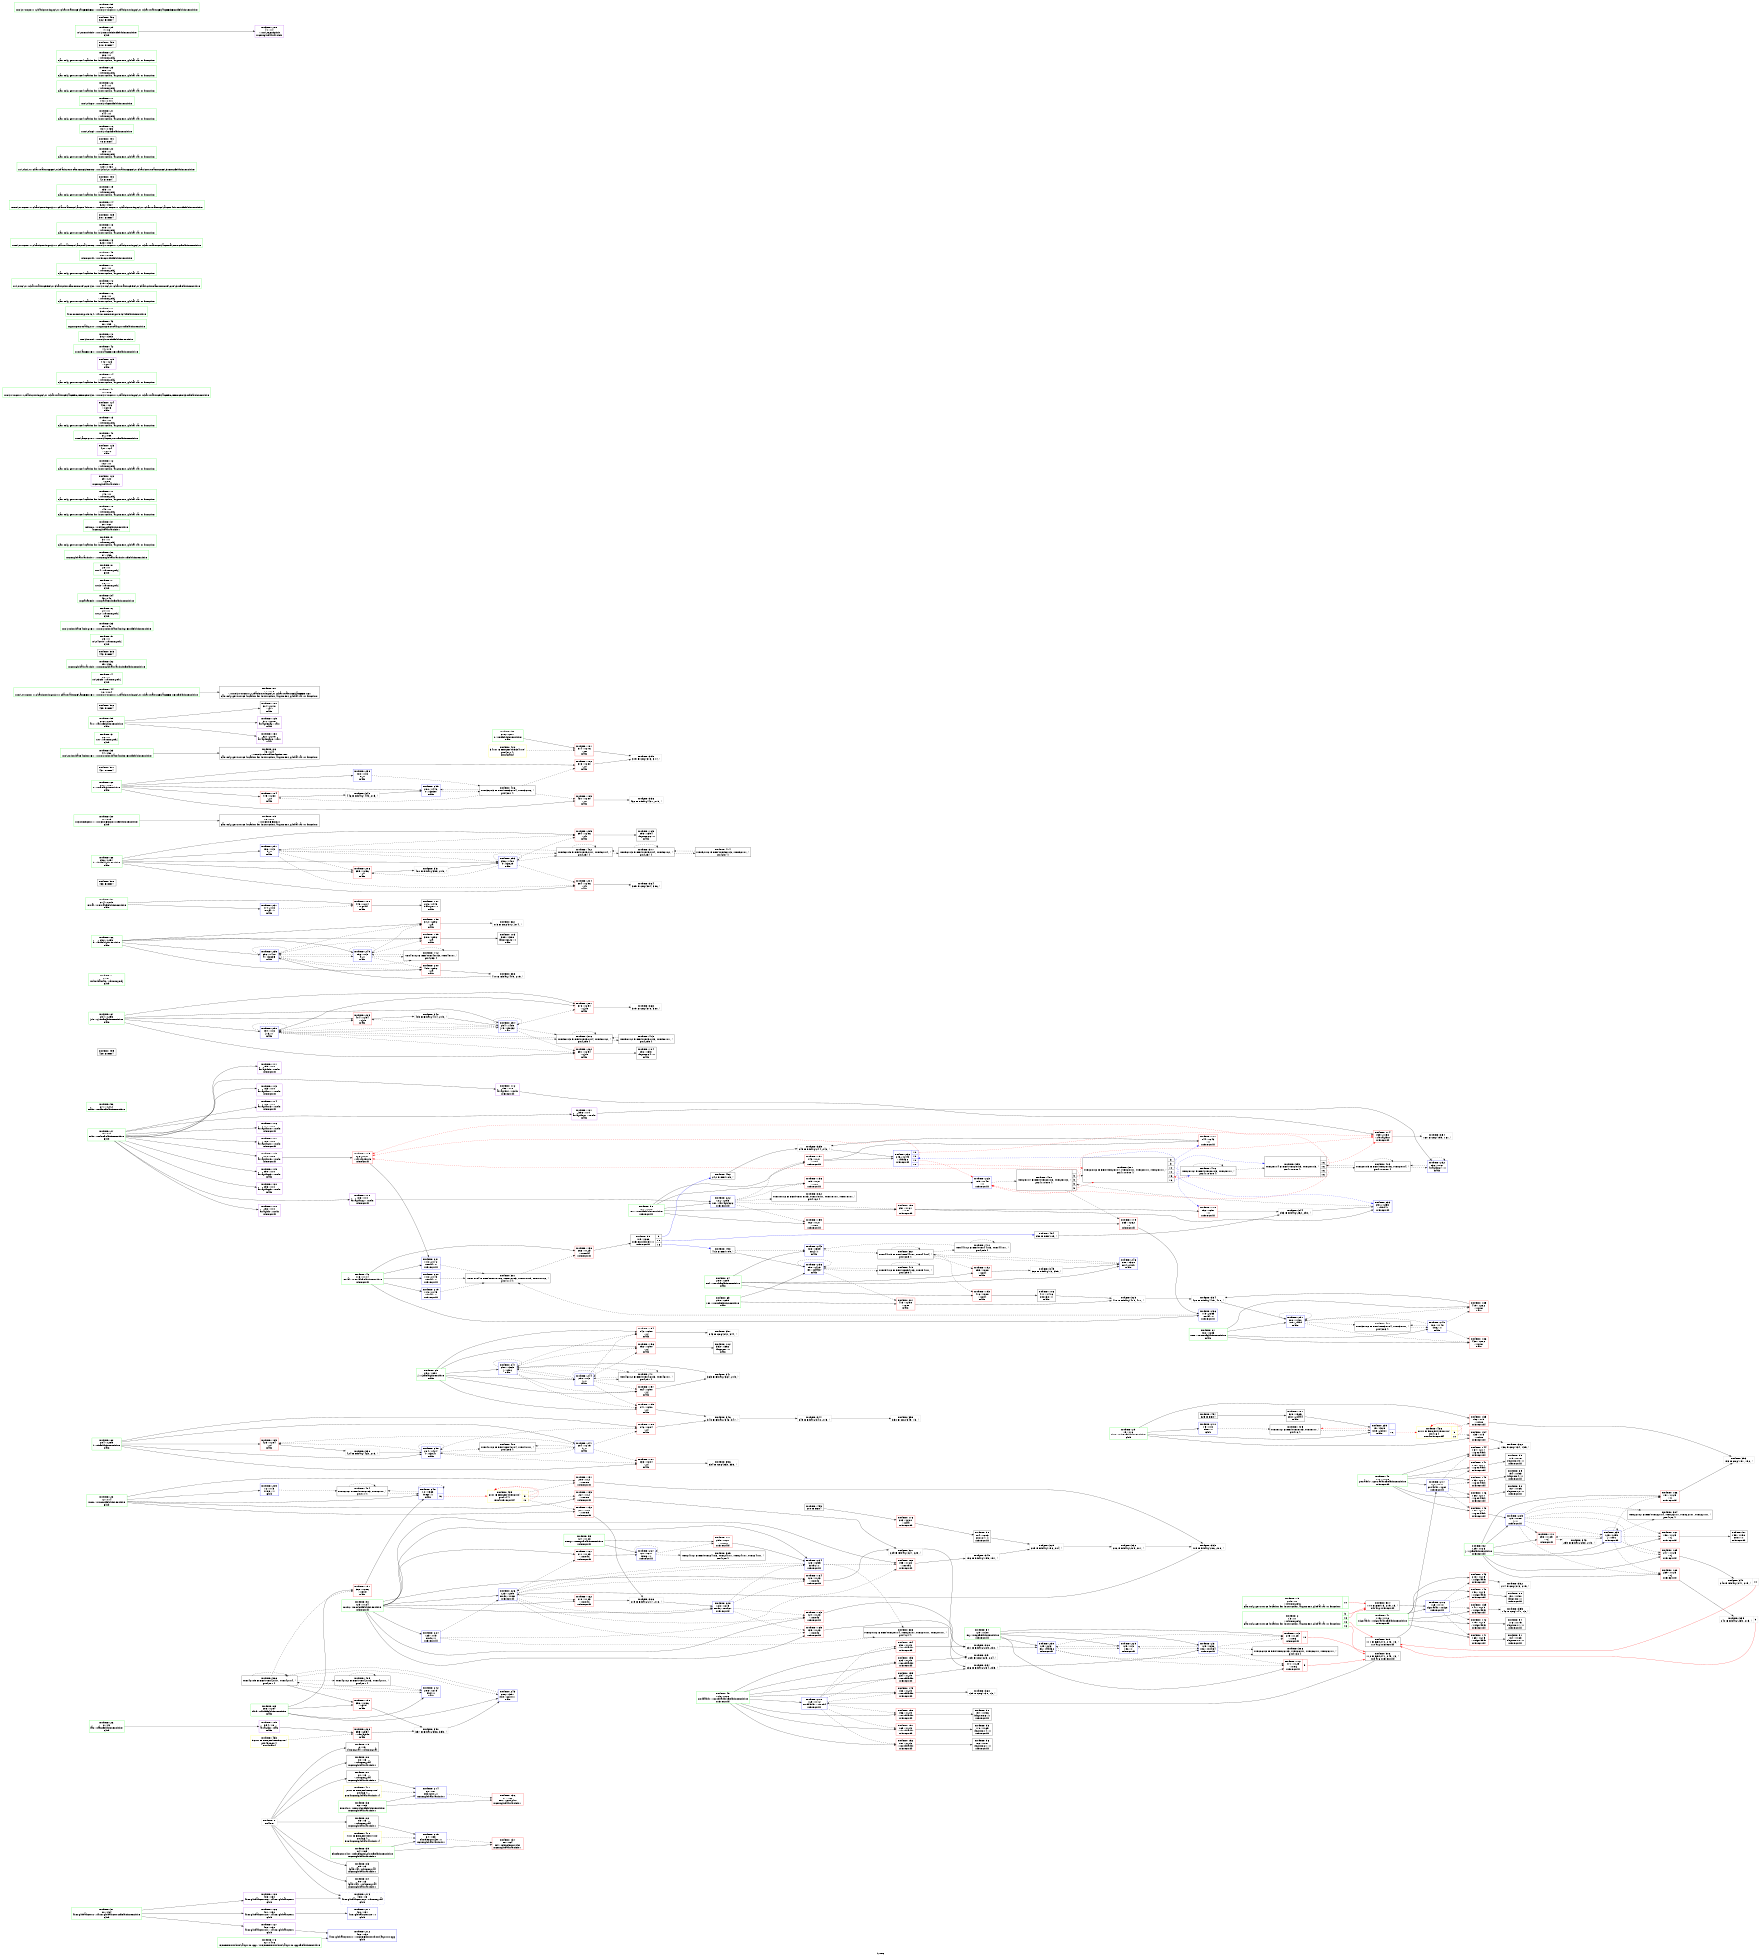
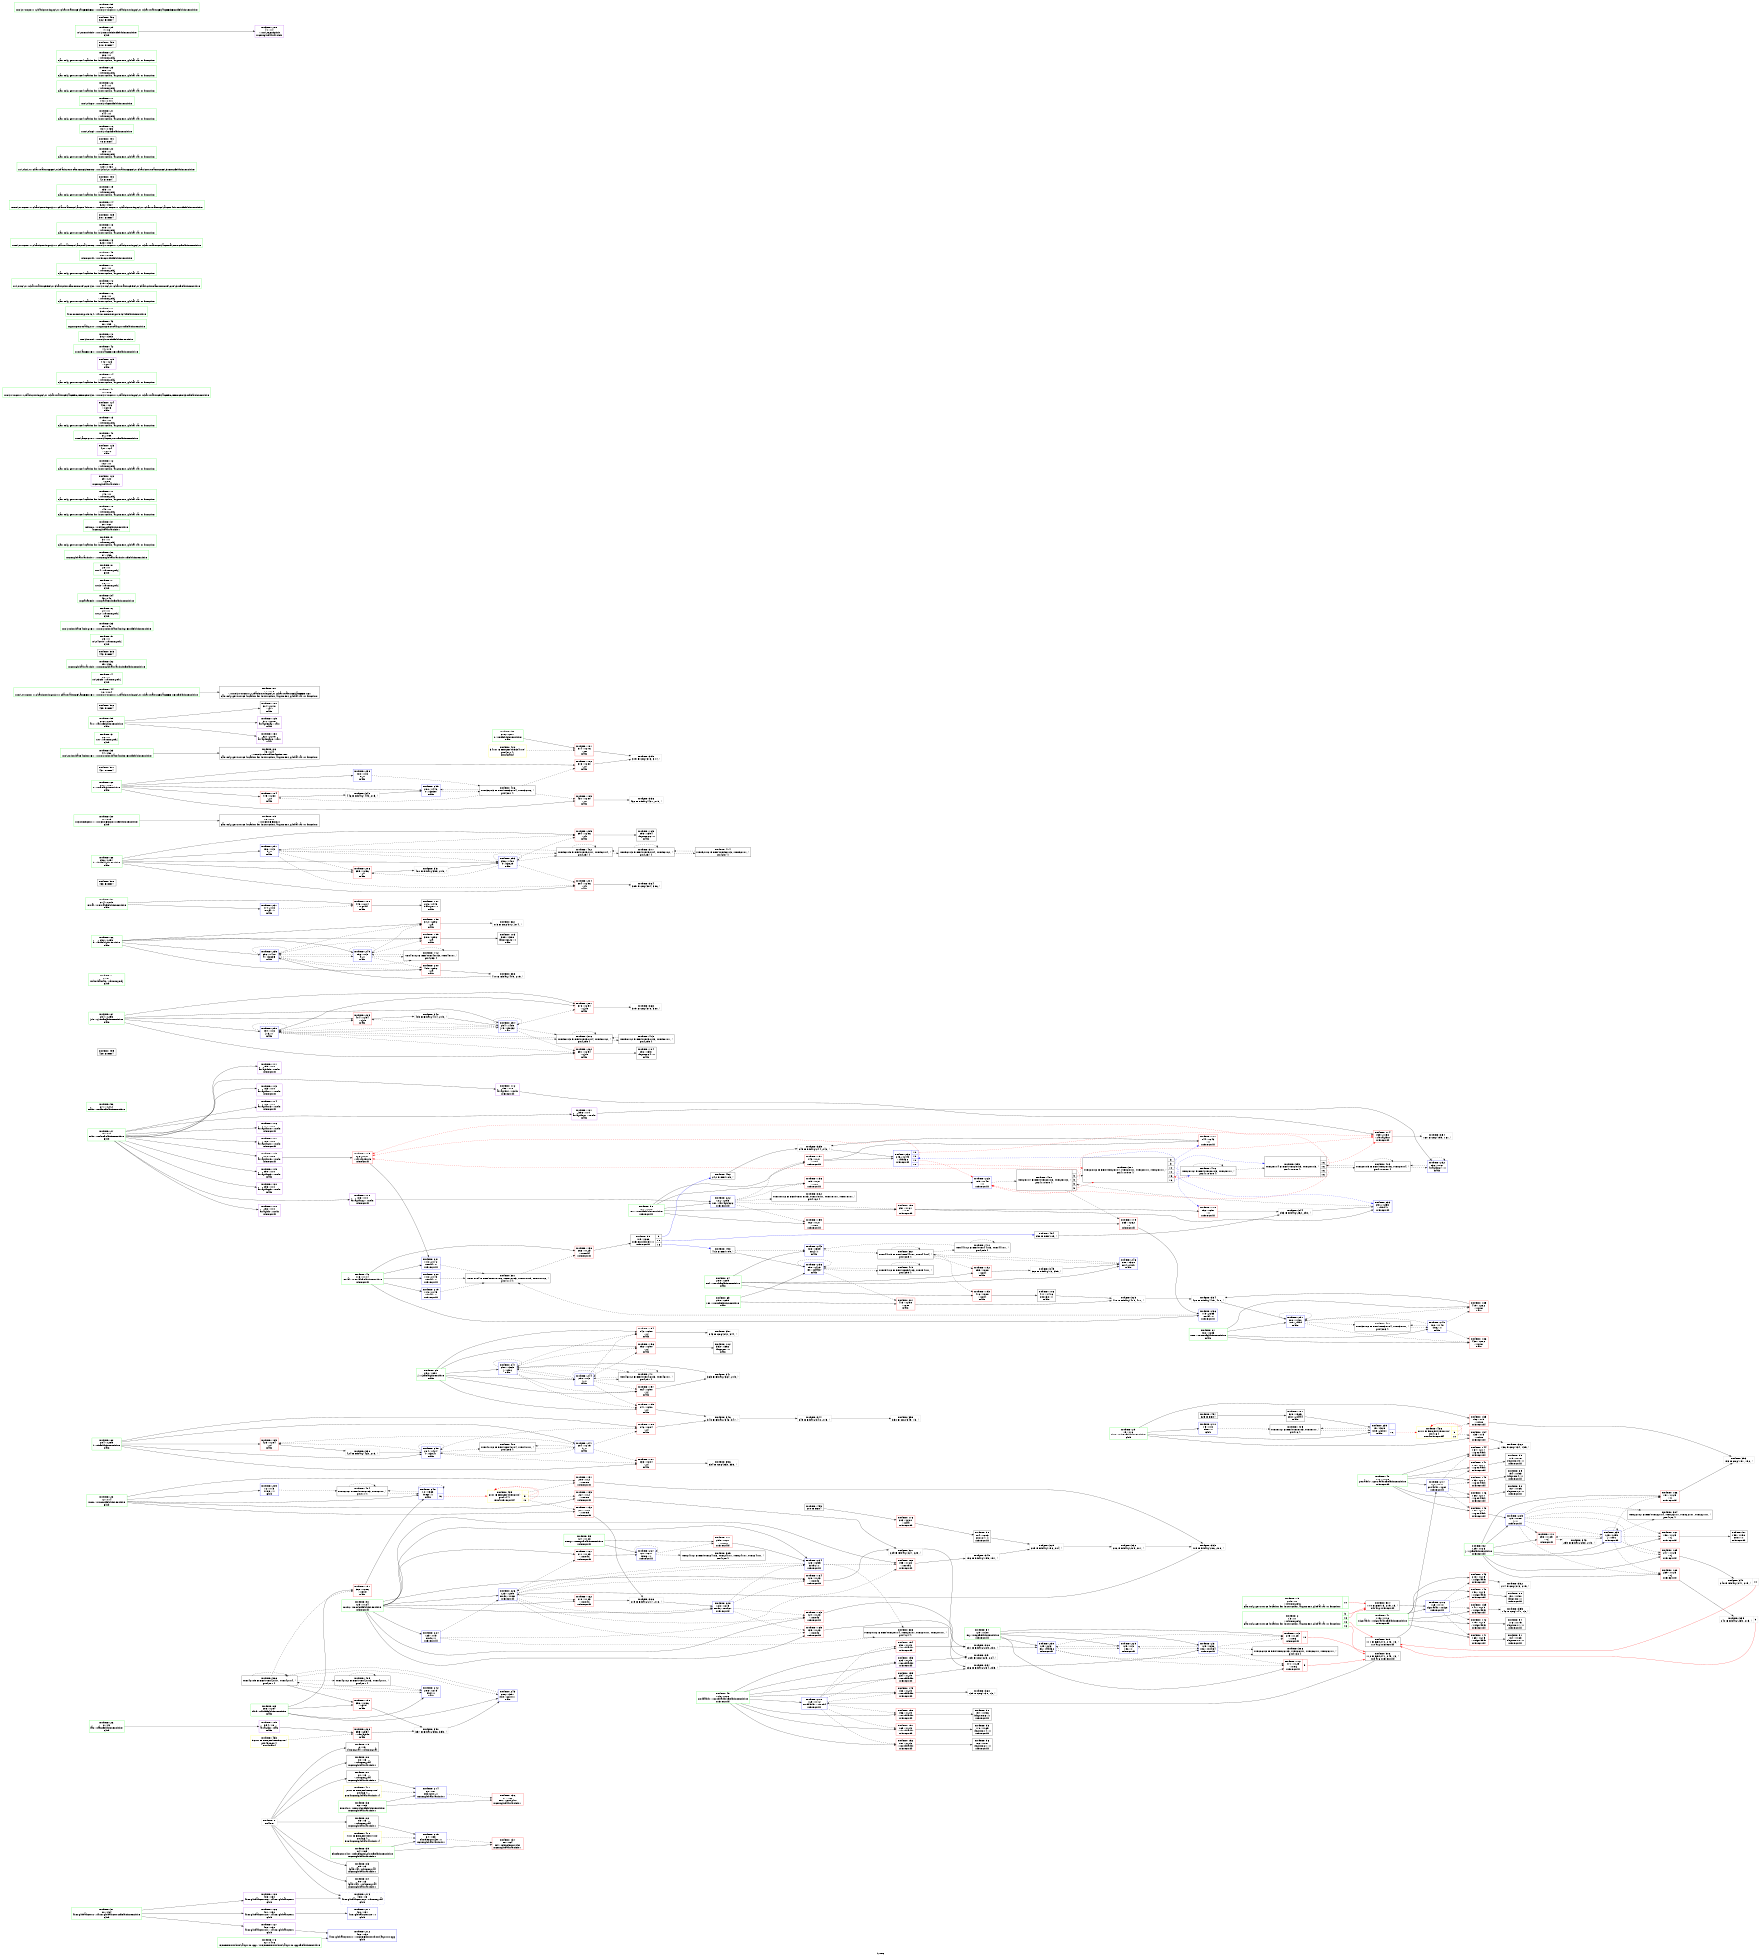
(1346, 1428) -> (1346, 1428)
(906, 1662) -> (906, 1662)
